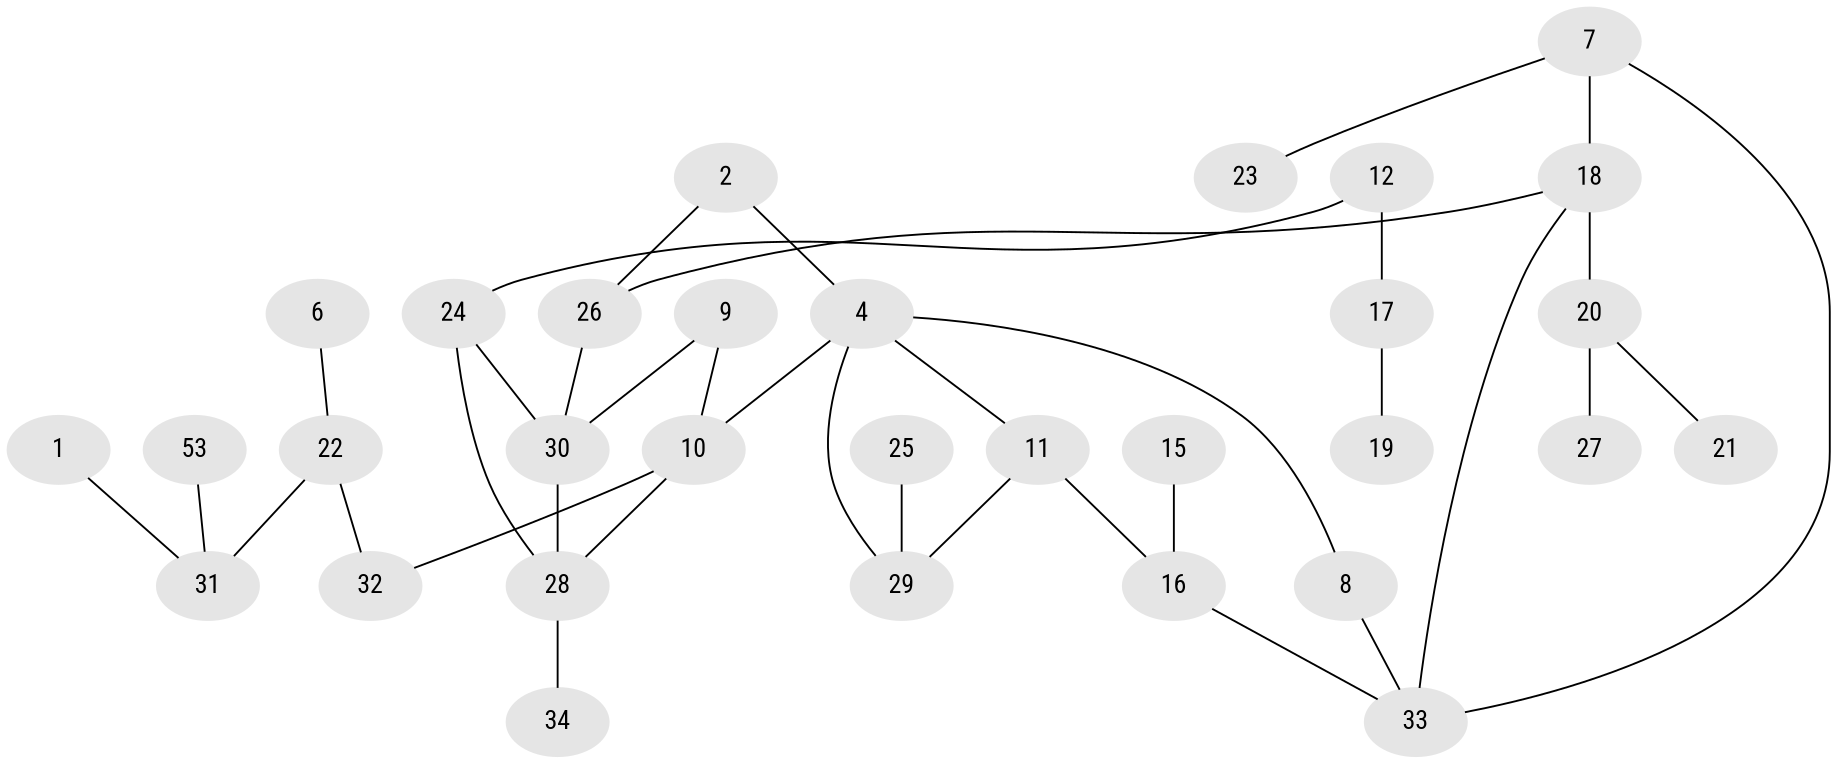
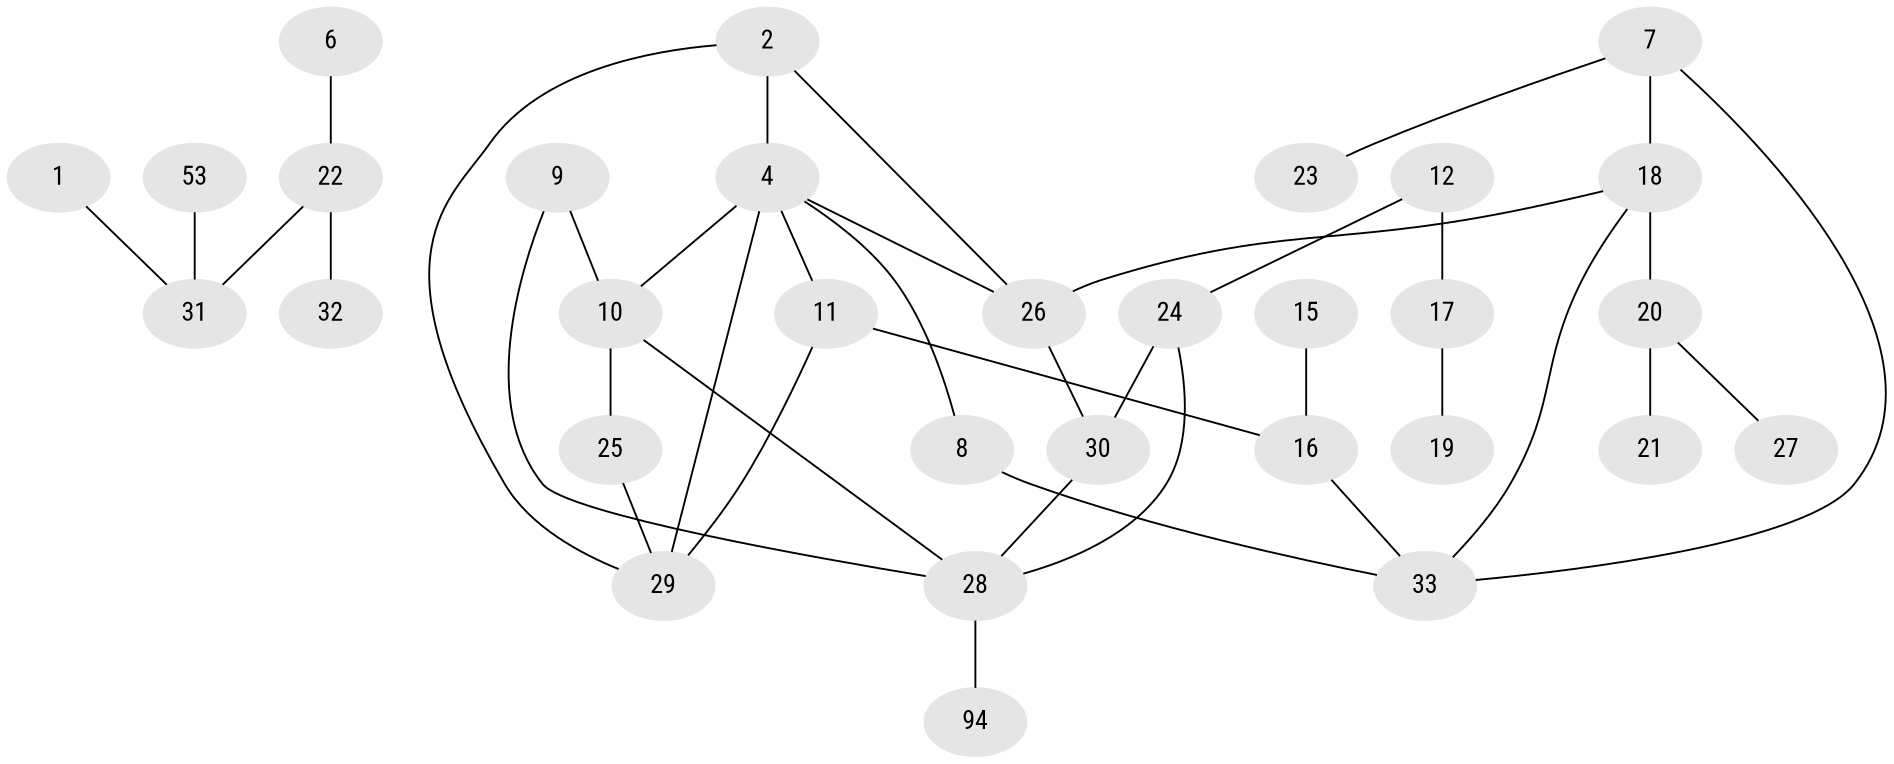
none -> (901, 246)
none -> (431, 258)
(642, 382) -> (593, 507)
(535, 521) -> (611, 382)
(558, 722) -> (975, 722)
